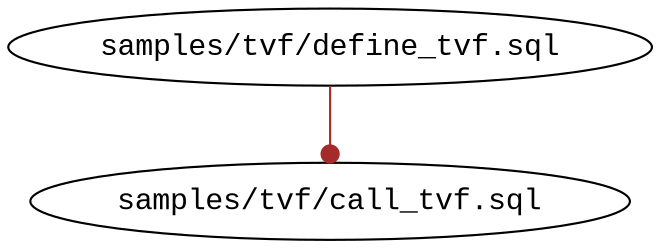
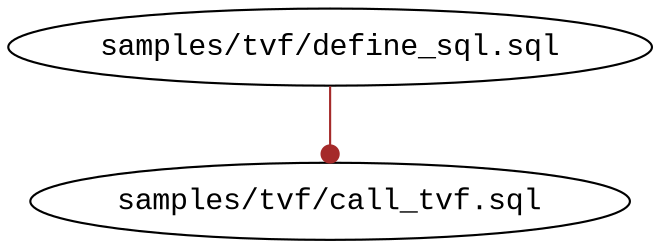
(330, 47) -> (330, 47)
